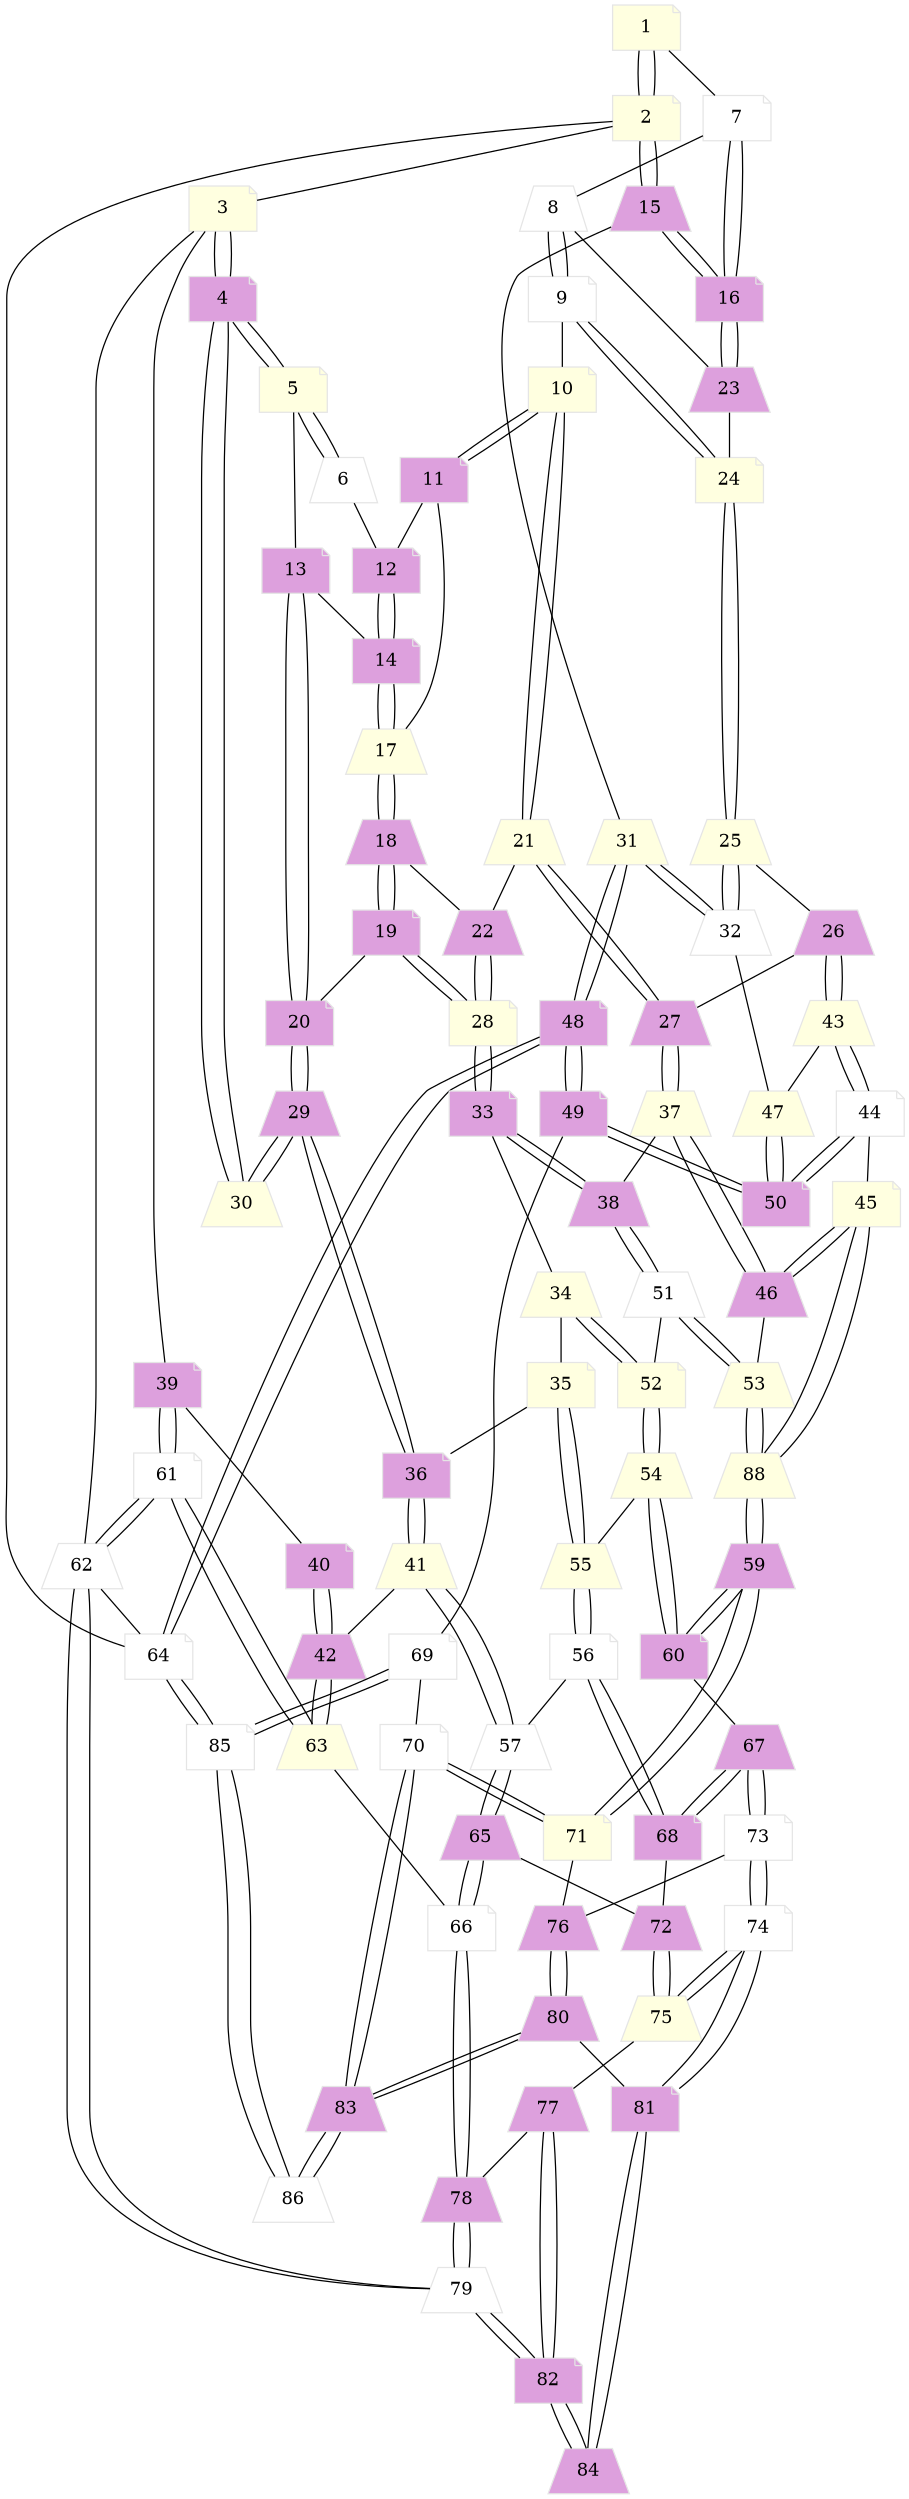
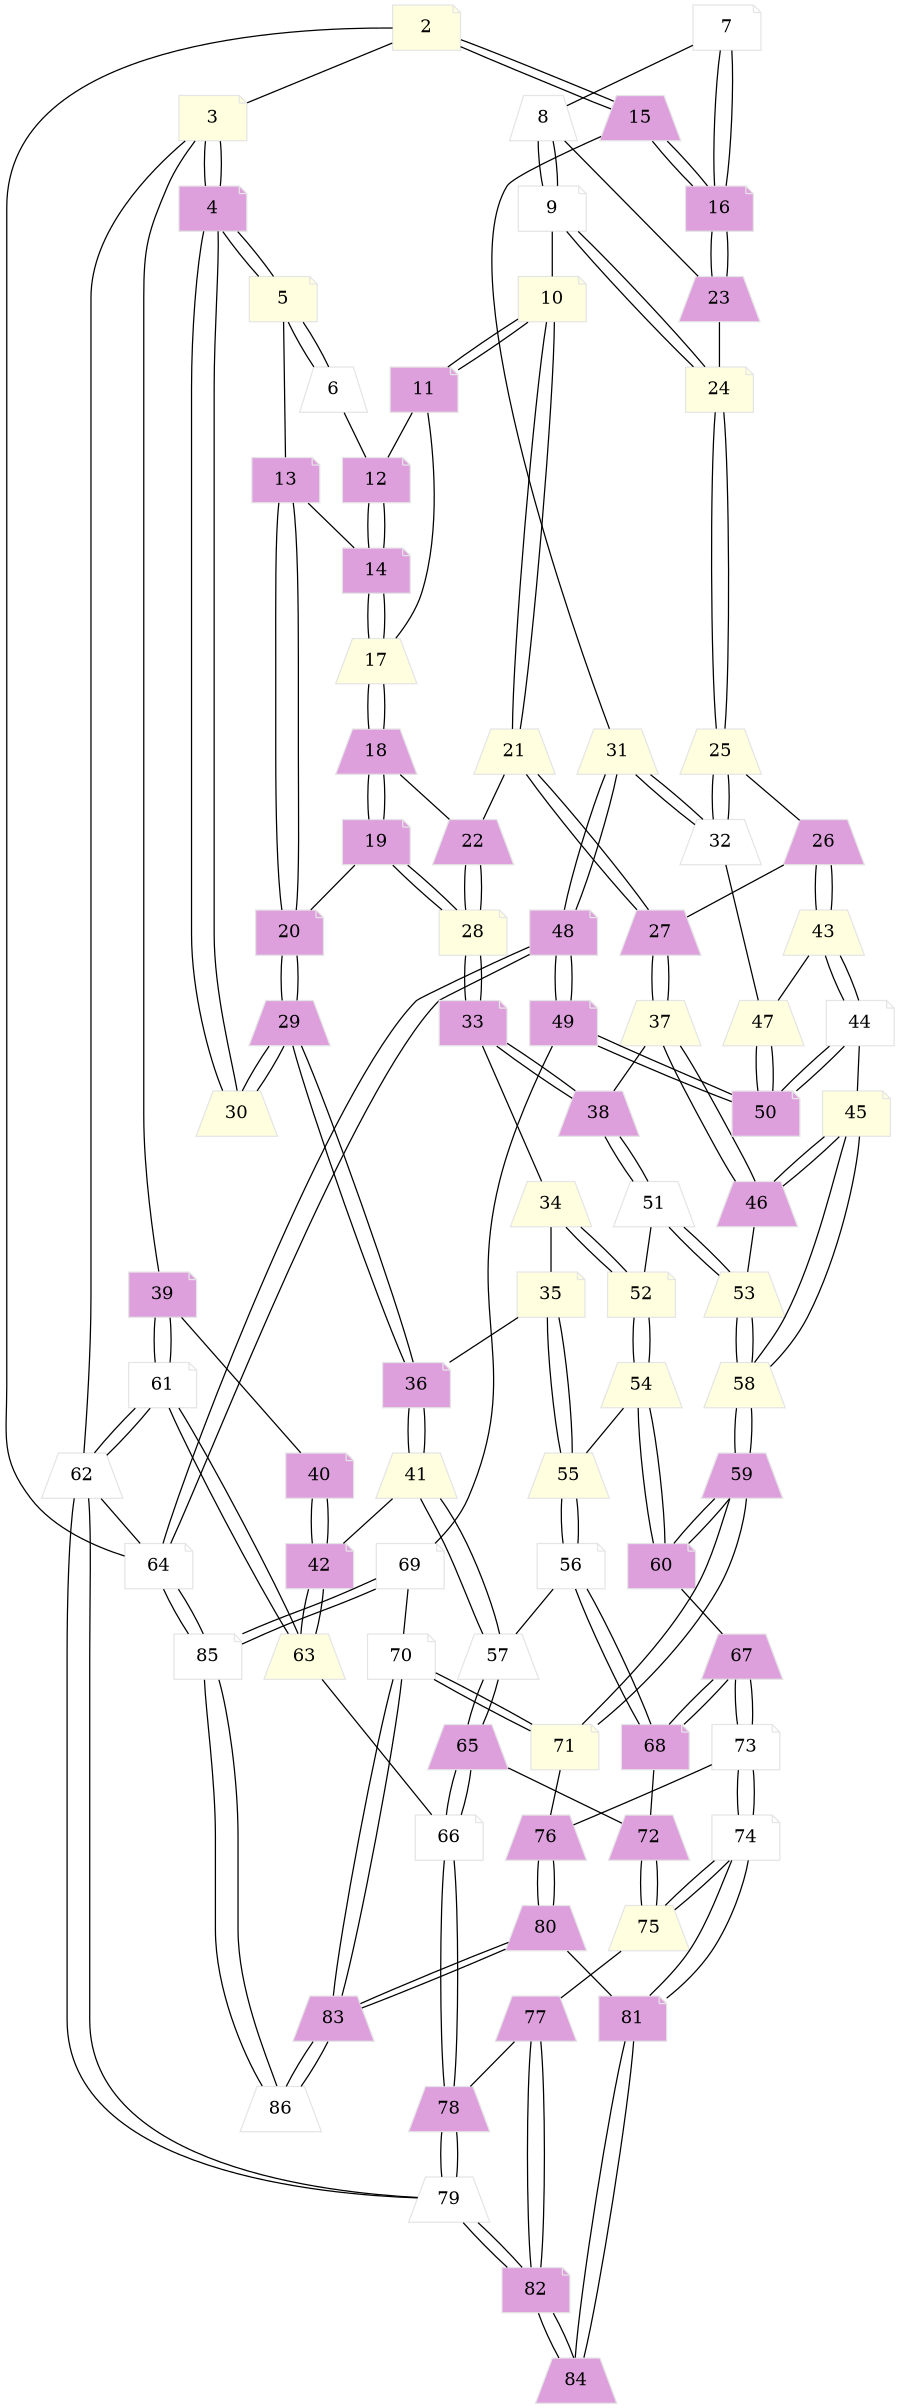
(647, 28) -> none
(755, 1476) -> (745, 1385)
(326, 1657) -> (320, 1566)
